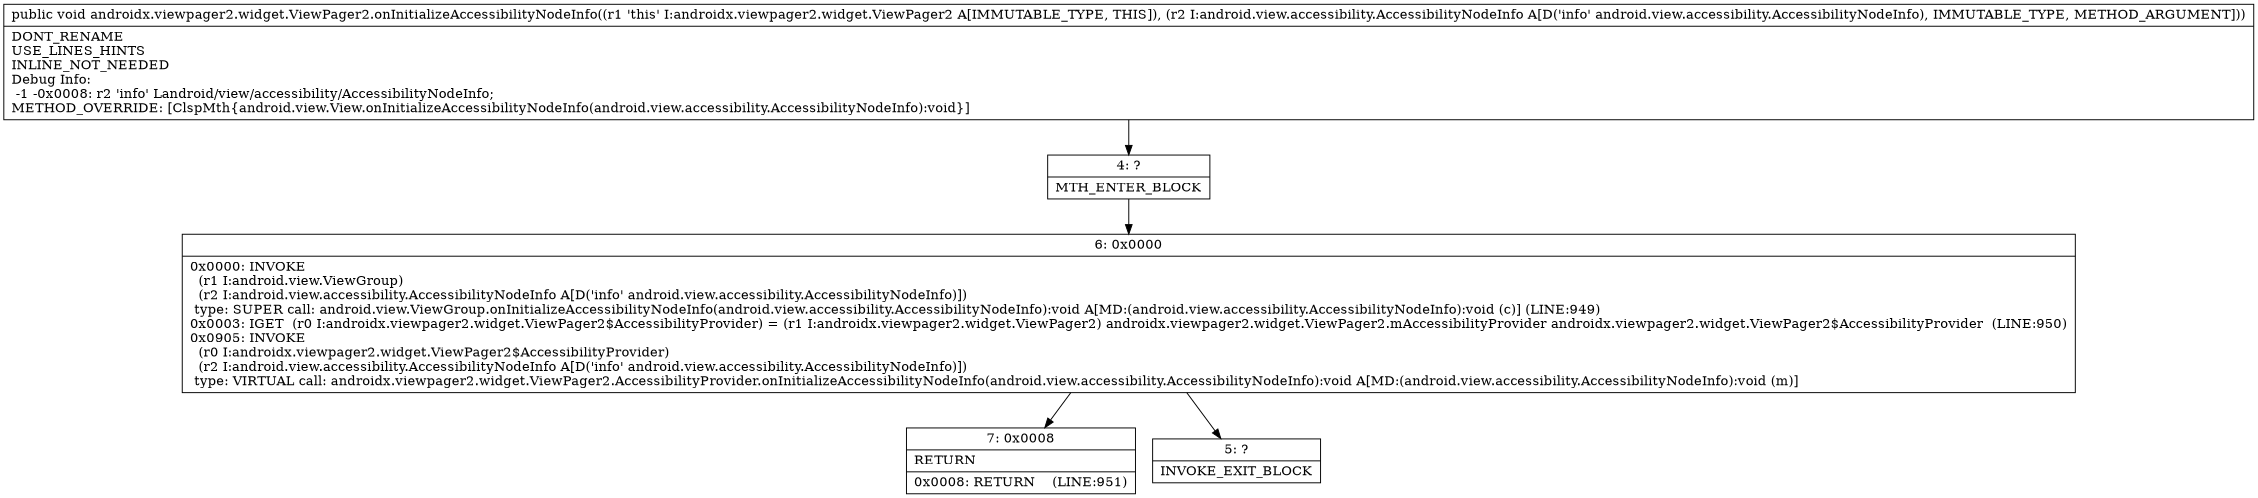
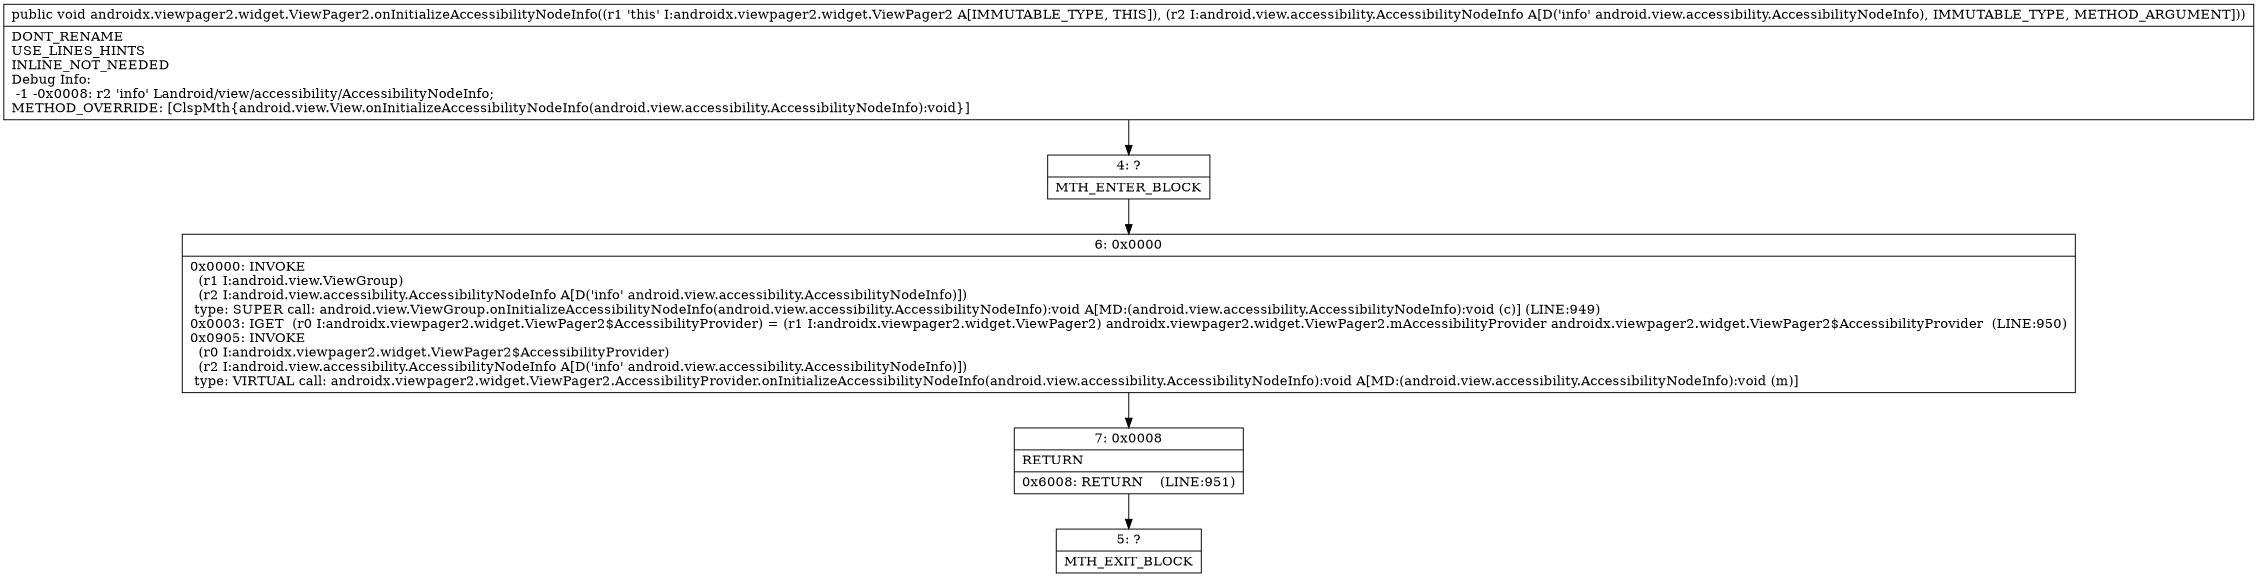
(1201, 412) -> (1129, 507)
(1237, 471) -> (1129, 562)
(1021, 482) -> (1129, 482)
